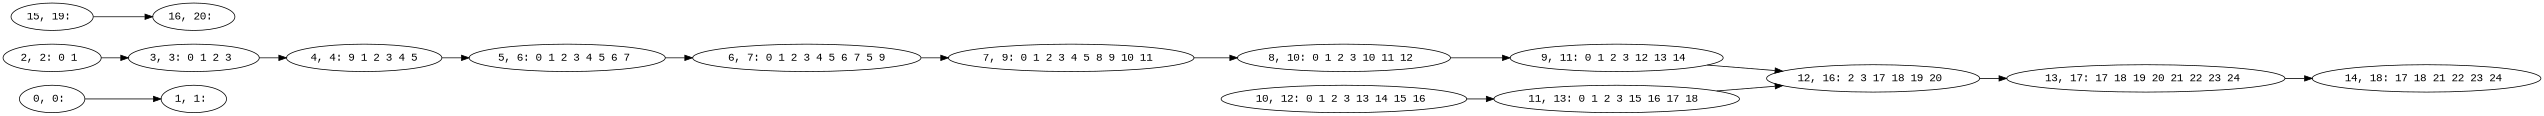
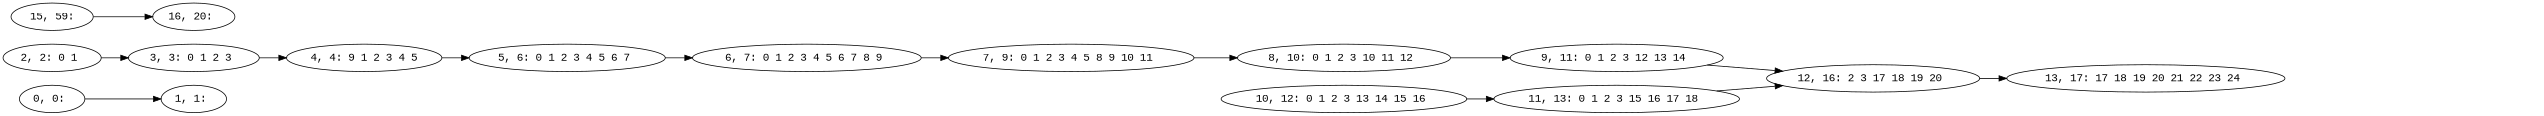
(52, 17) -> (52, 17)
(807, 58) -> (807, 58)
(2427, 78) -> none
